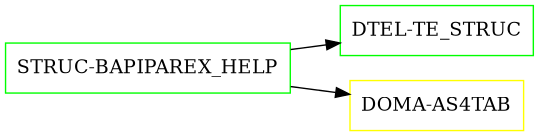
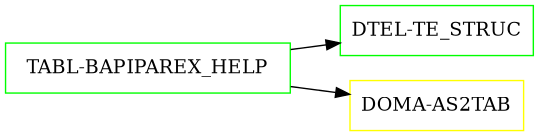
(148, 68) -> (148, 68)
(437, 106) -> (437, 106)
